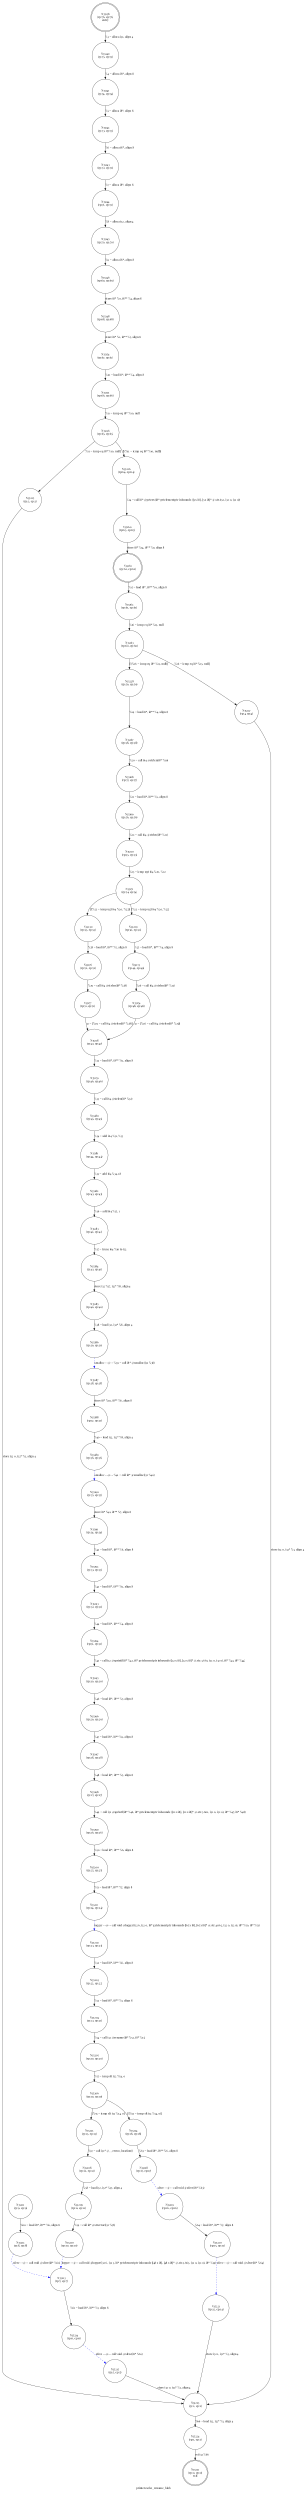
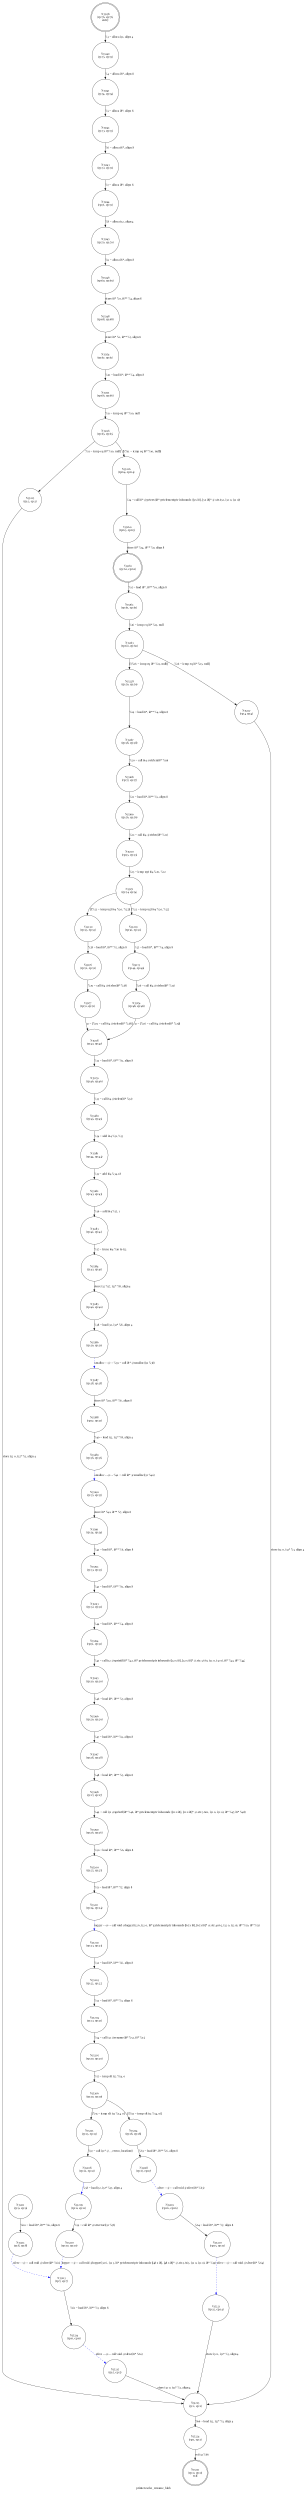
(83, 2187) -> (83, 2187)
